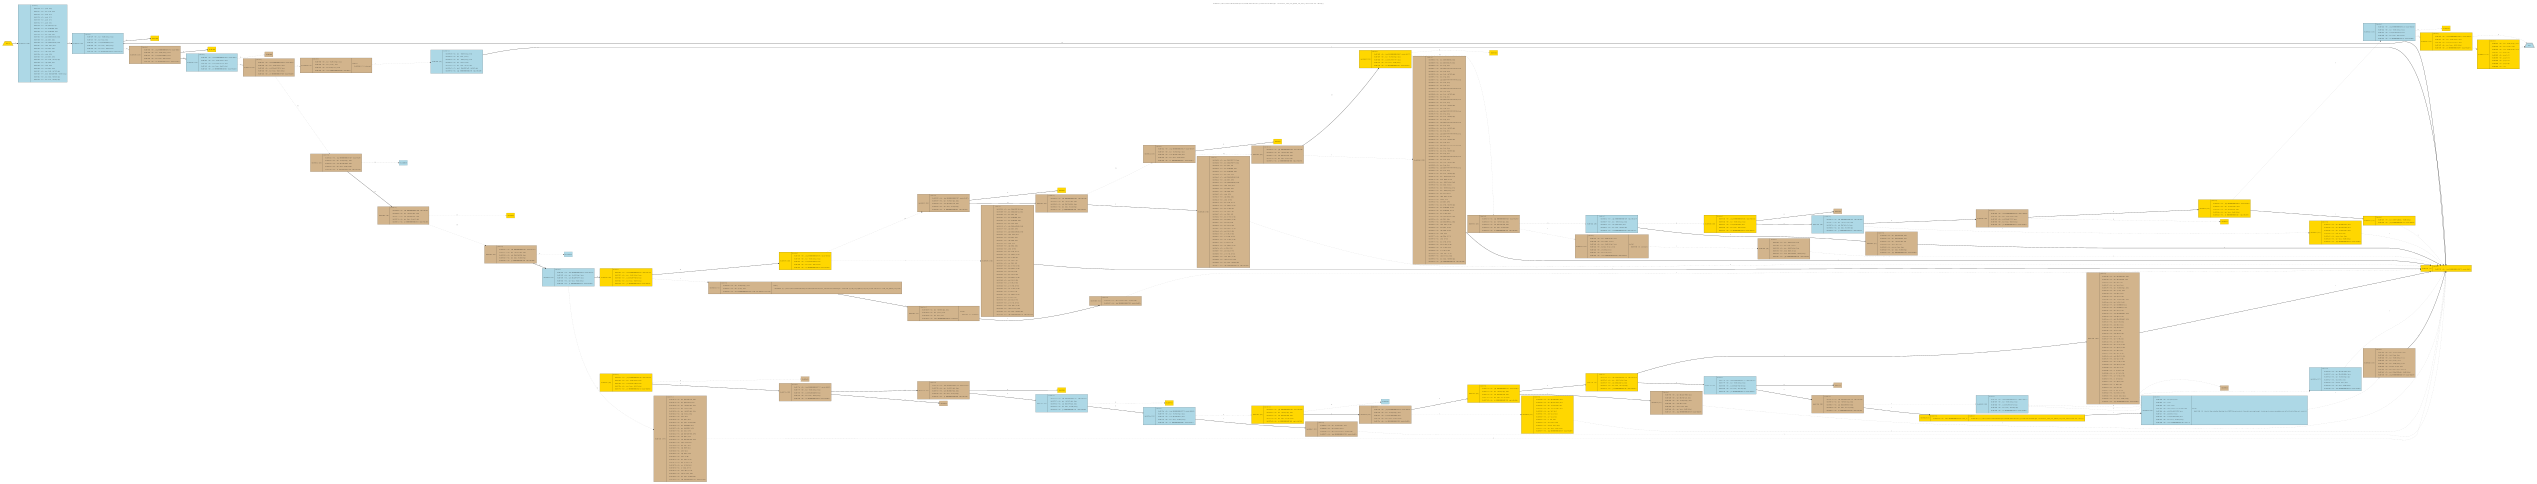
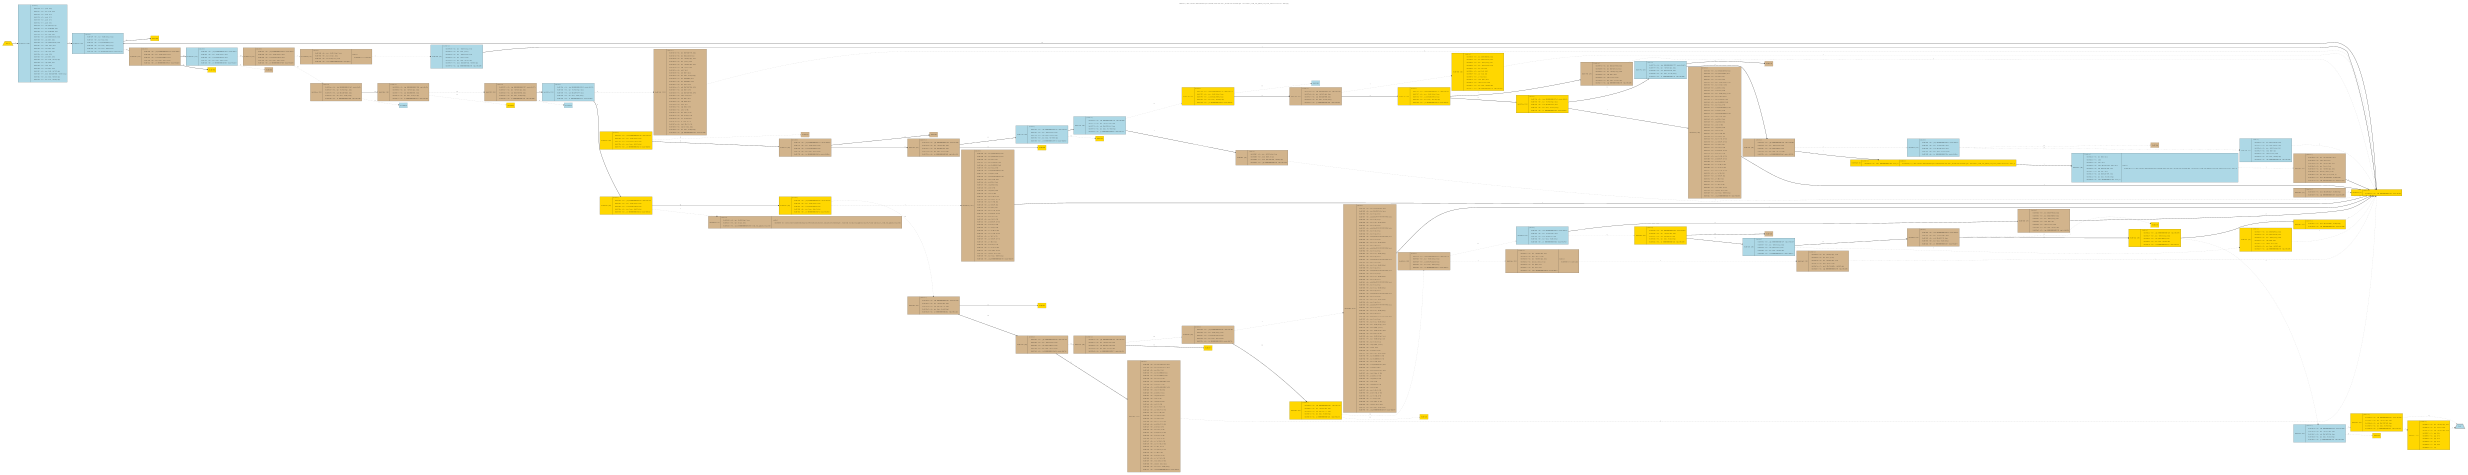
(943, 314) -> none
